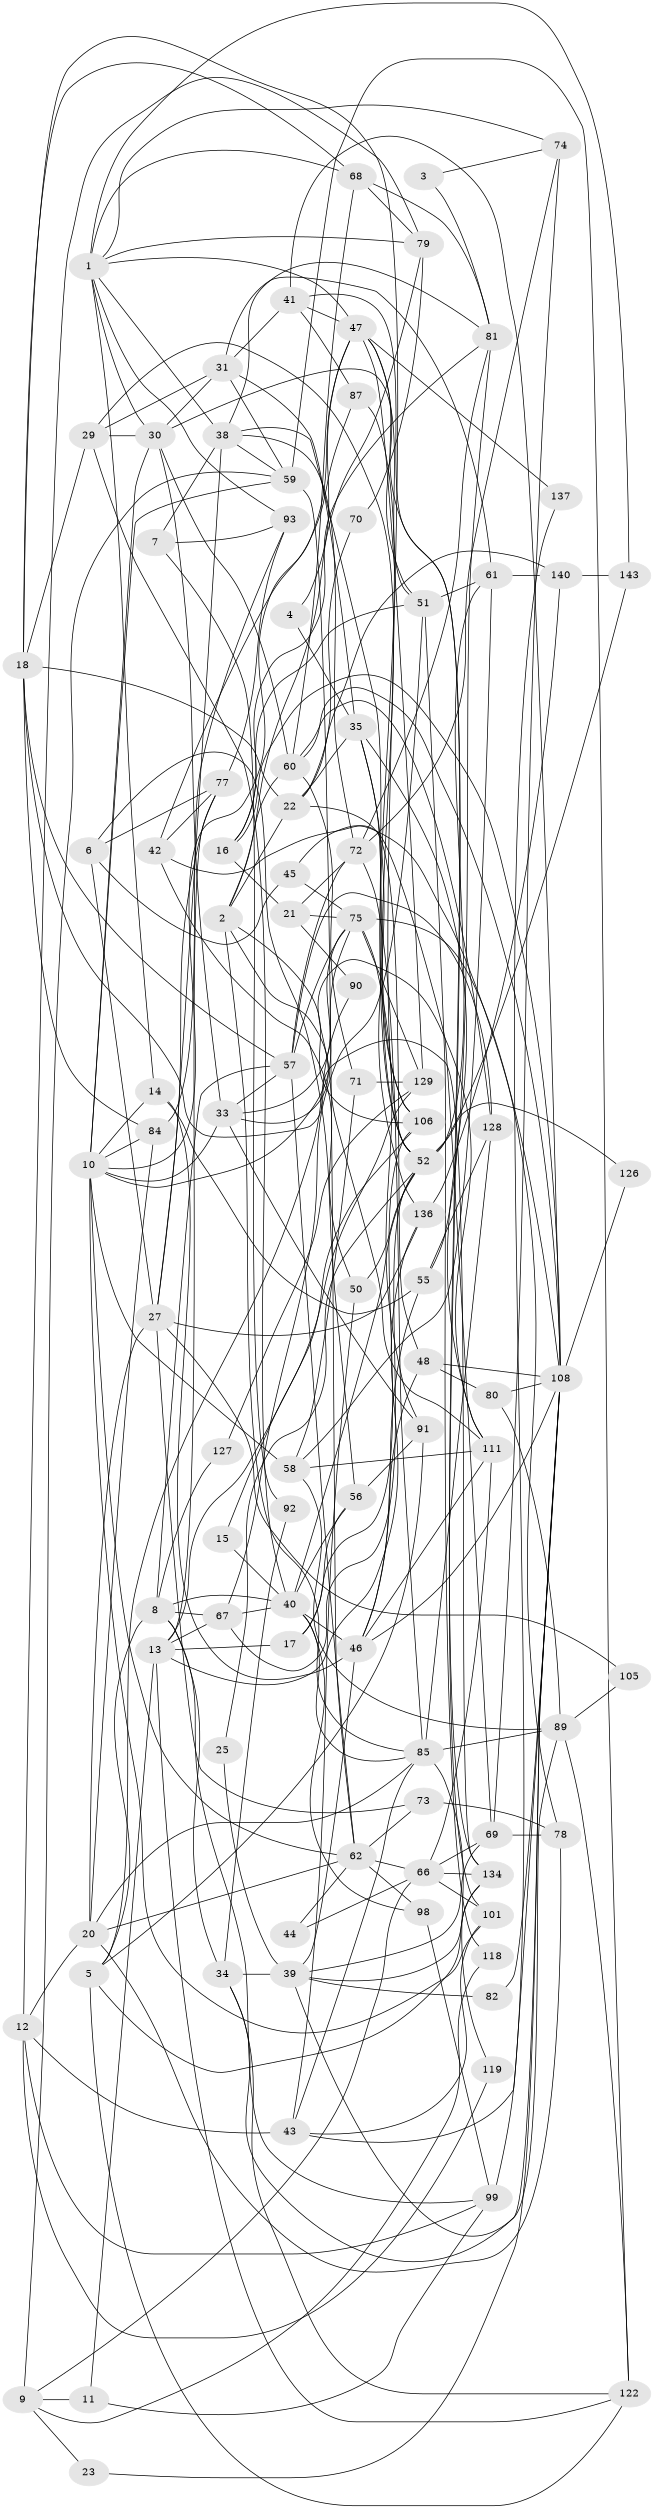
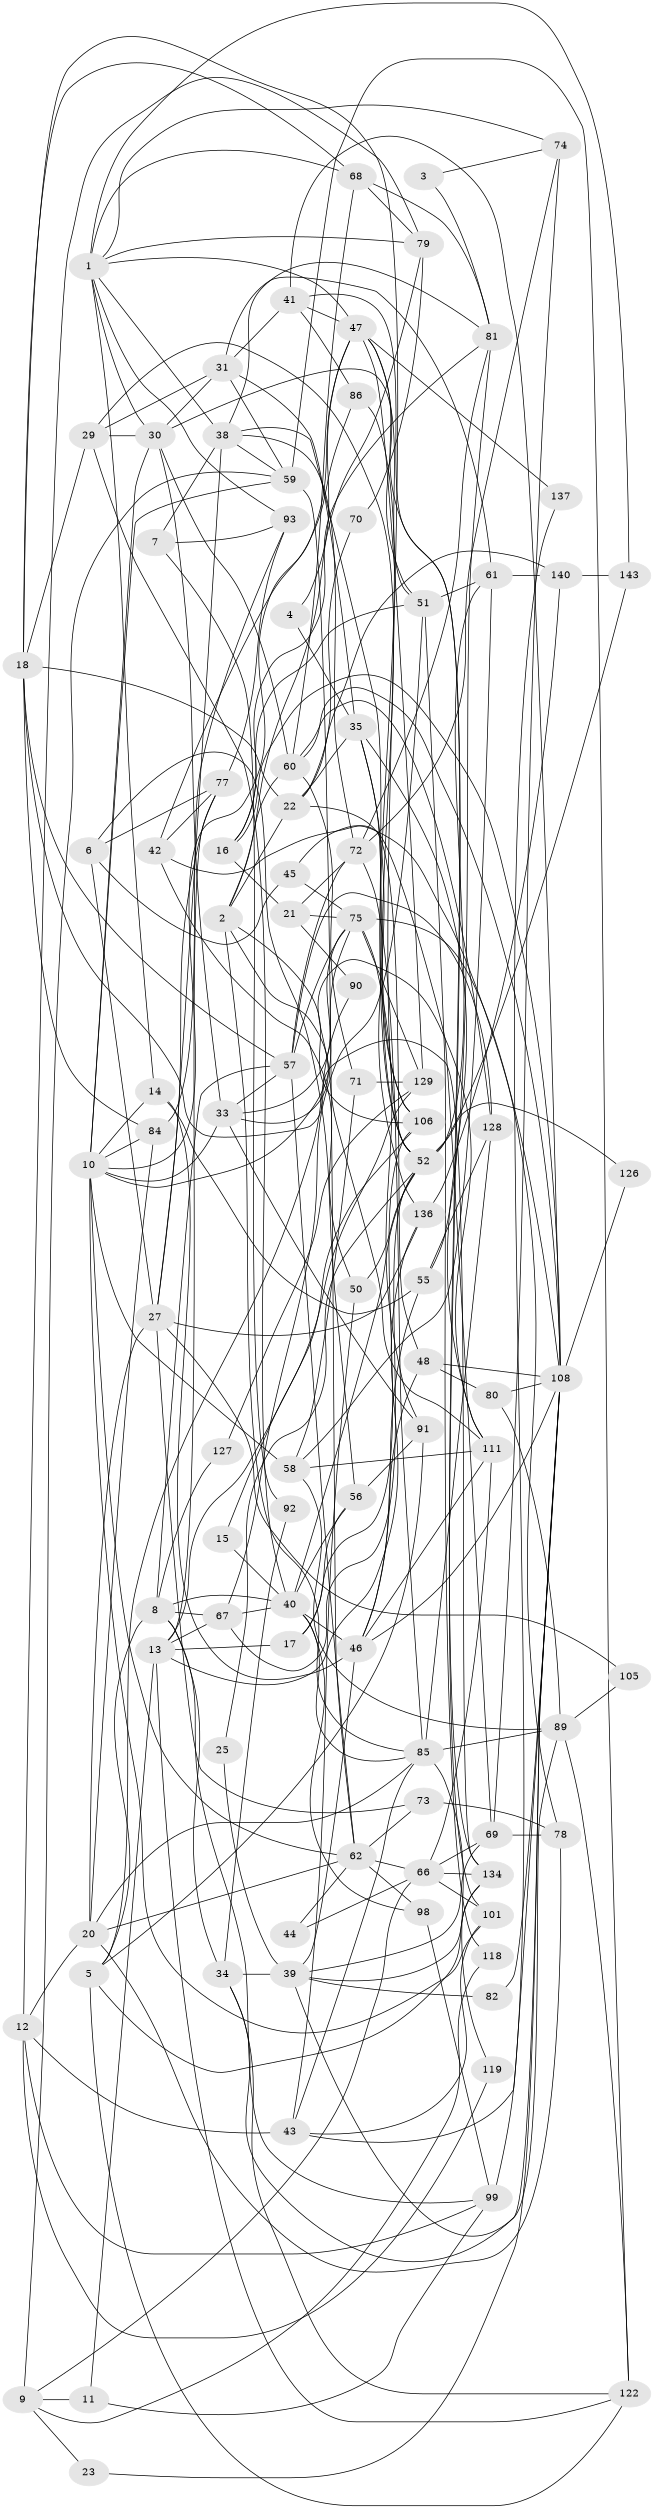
(356, 396) -> (356, 396)
